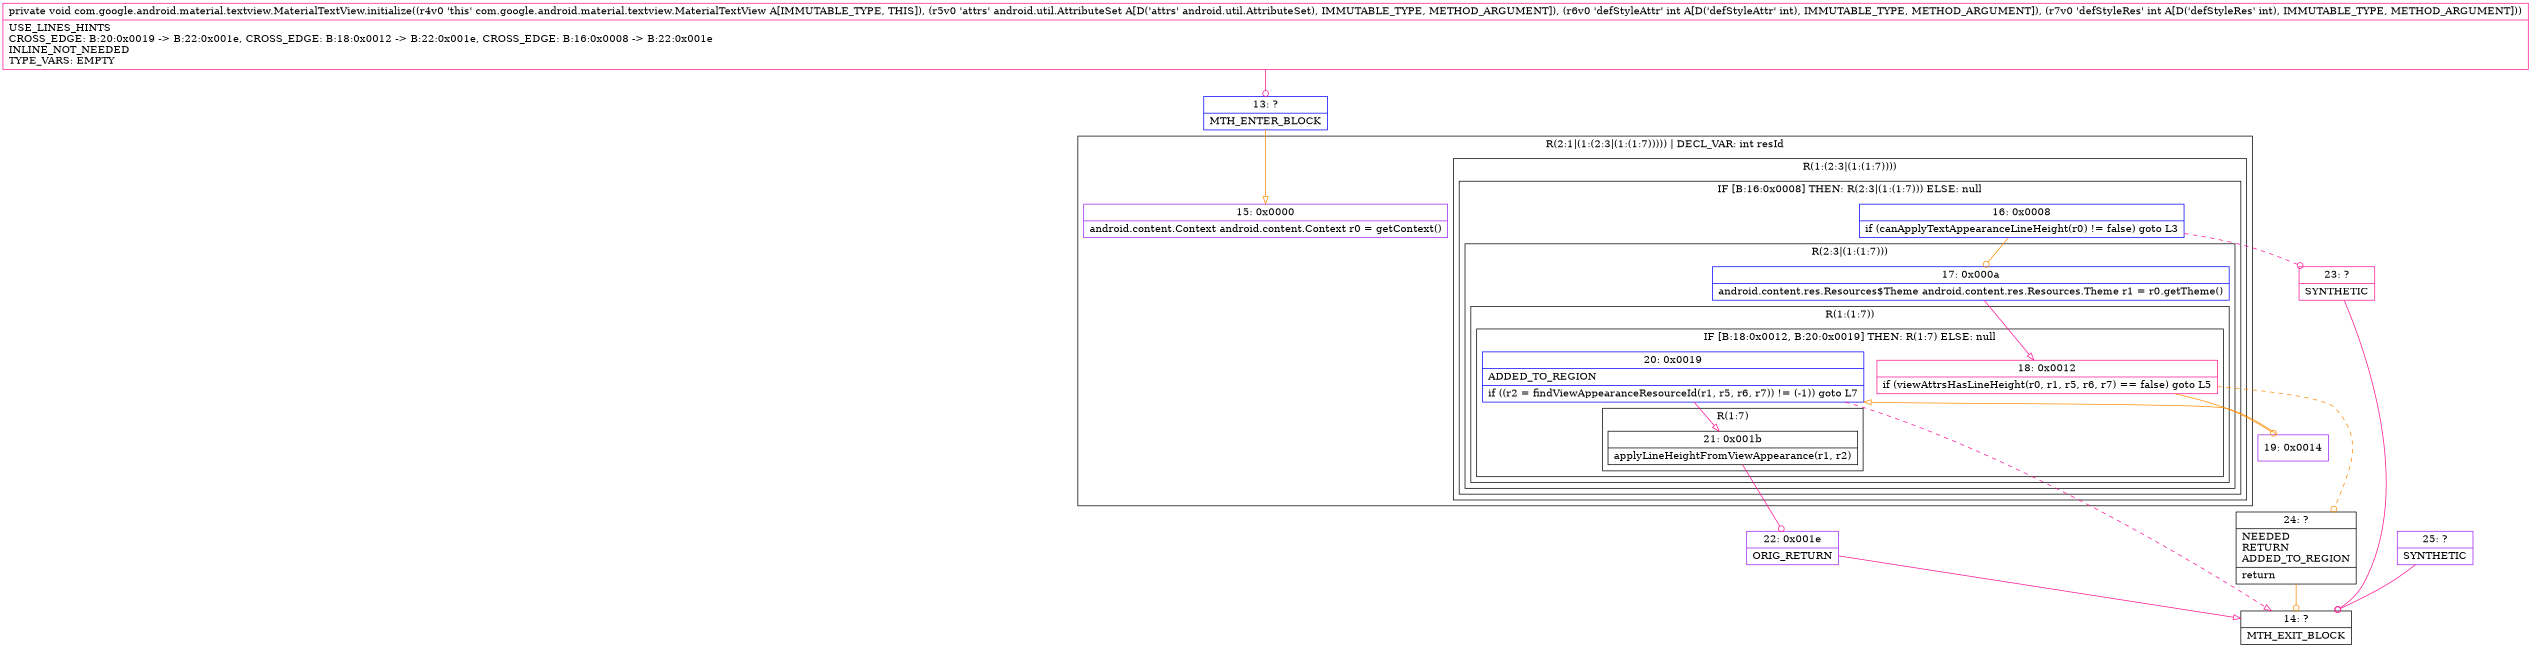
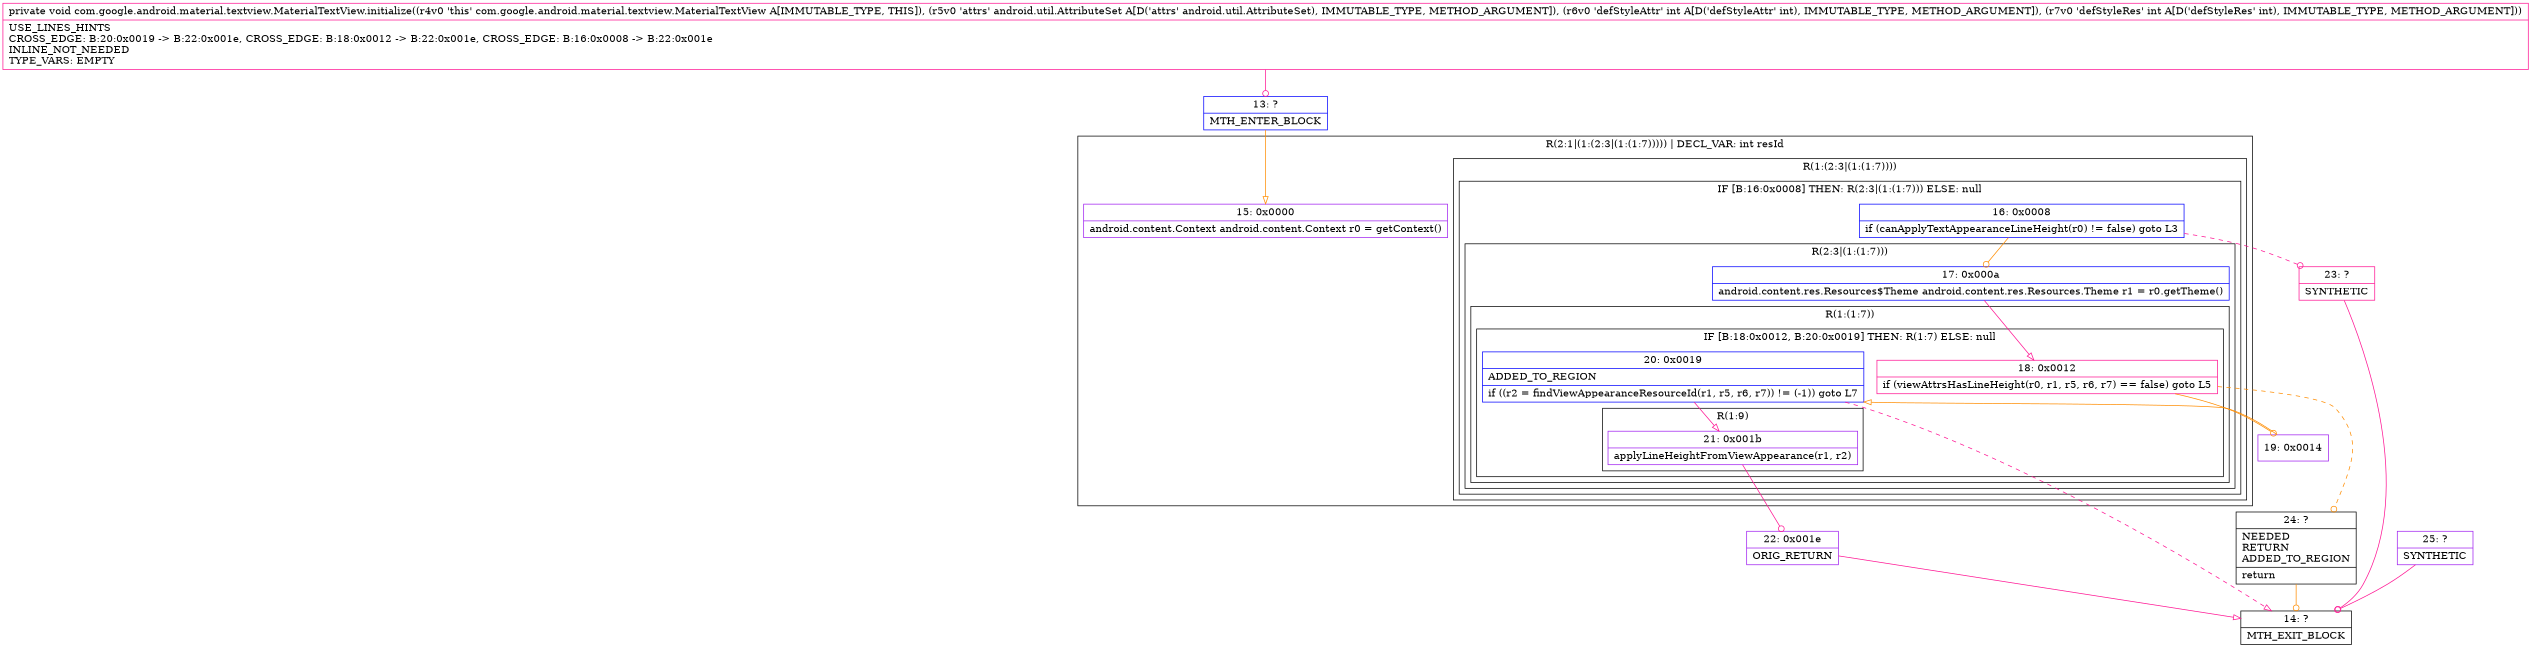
(1733, 417) -> (1733, 417)
(1733, 448) -> (1733, 448)
